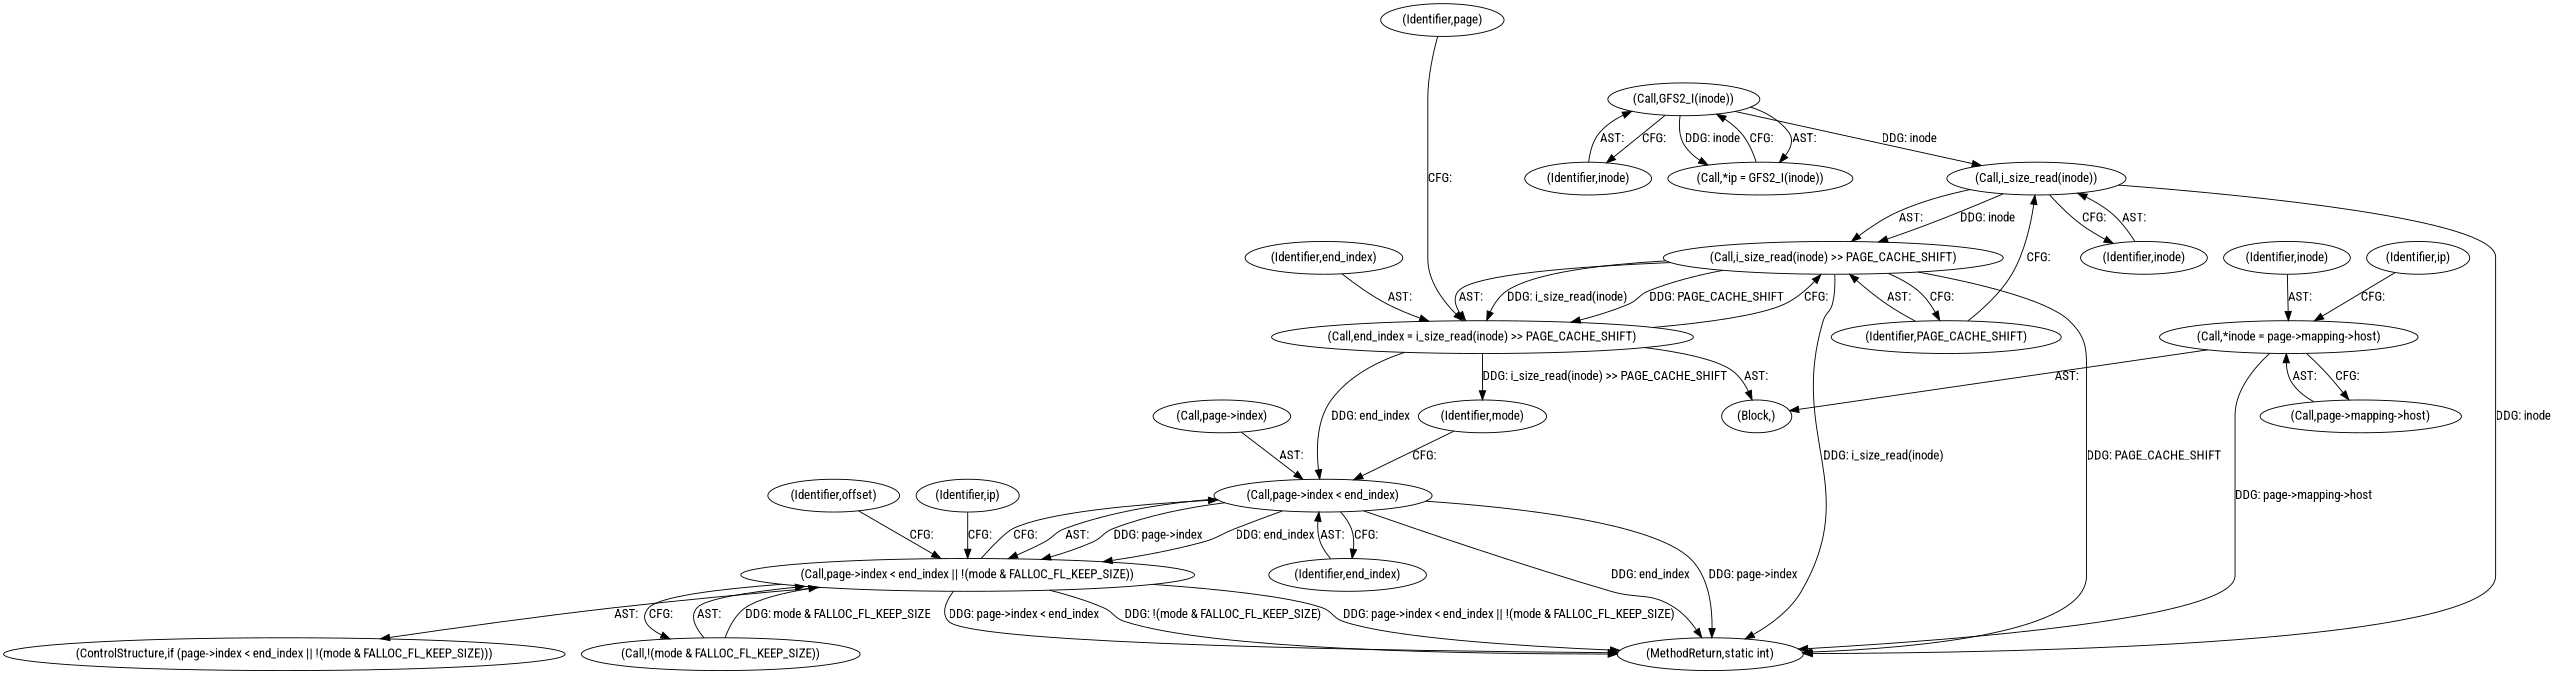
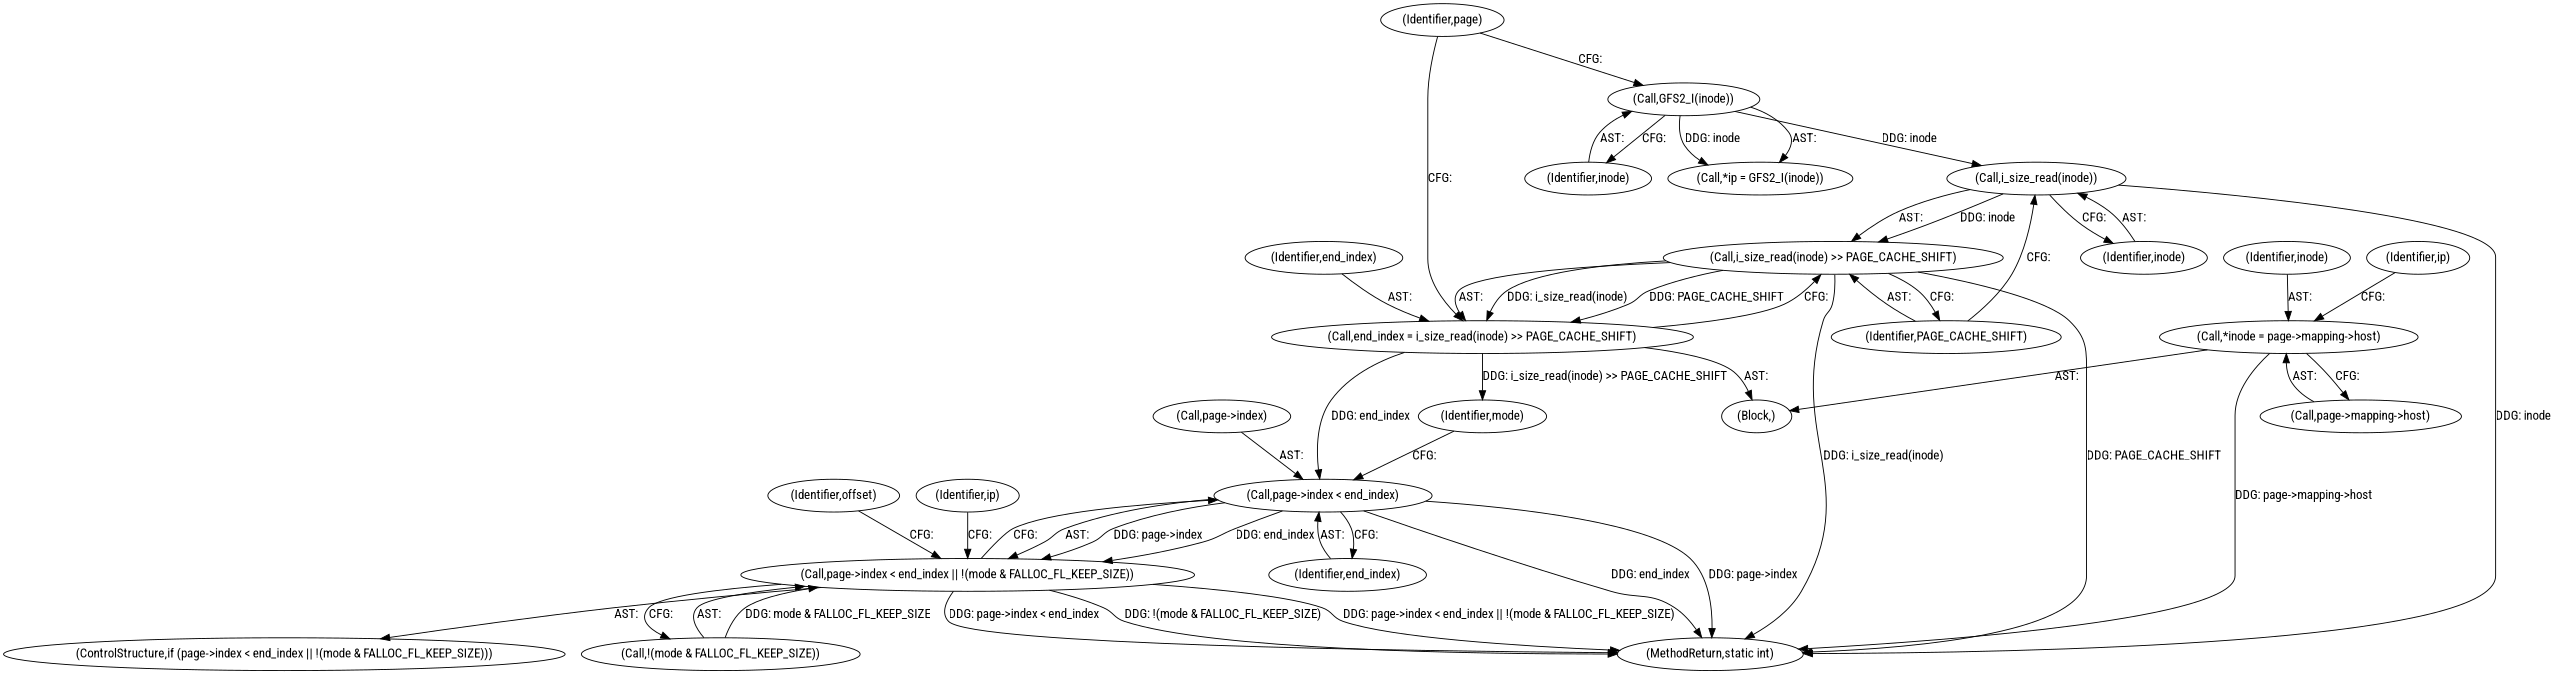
(1744, 137) -> (1557, 58)
